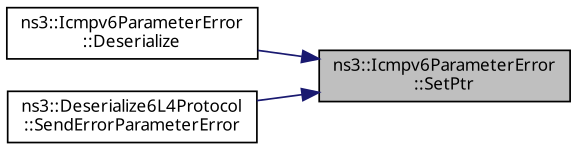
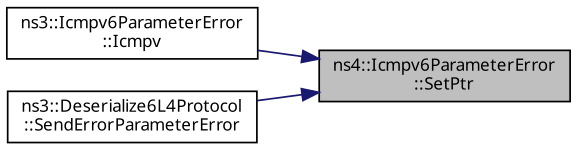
(132, 33) -> (132, 33)
(445, 76) -> (445, 76)
